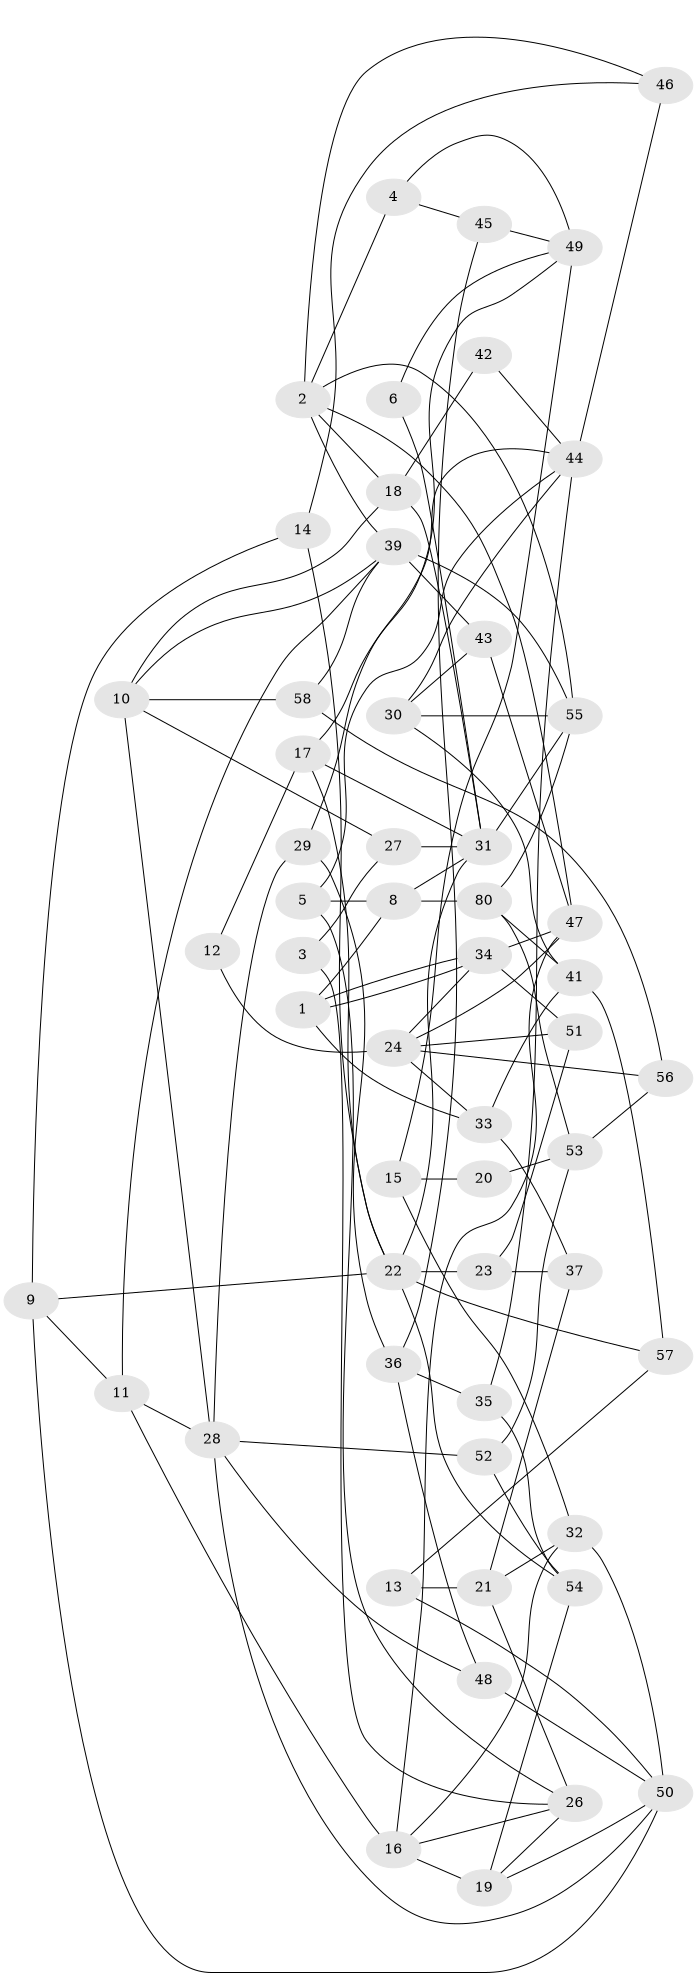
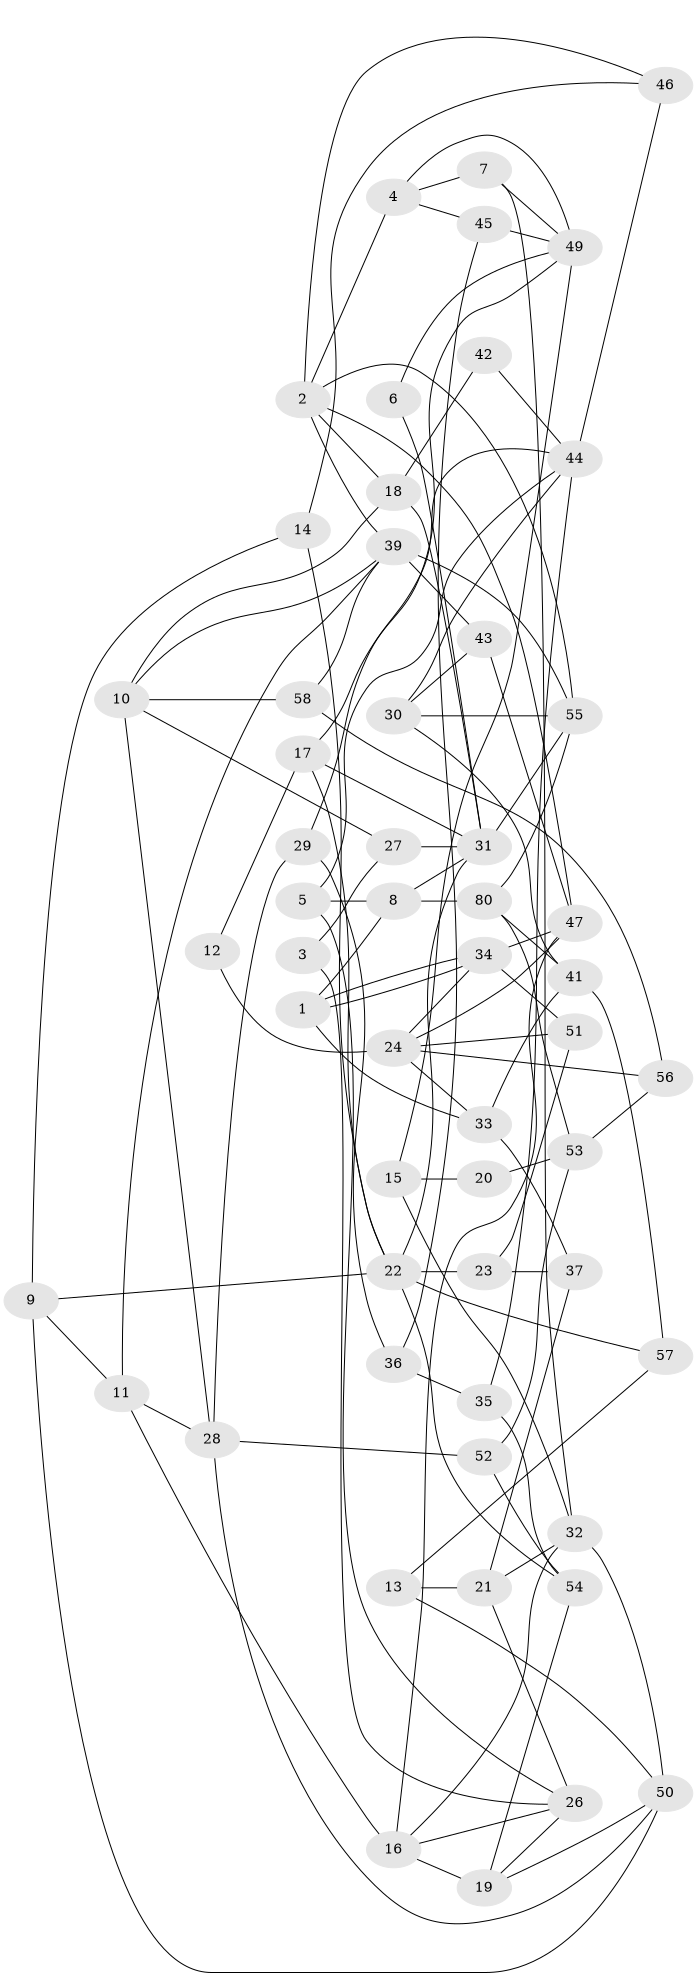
none -> (484, 170)
(484, 1680) -> none
